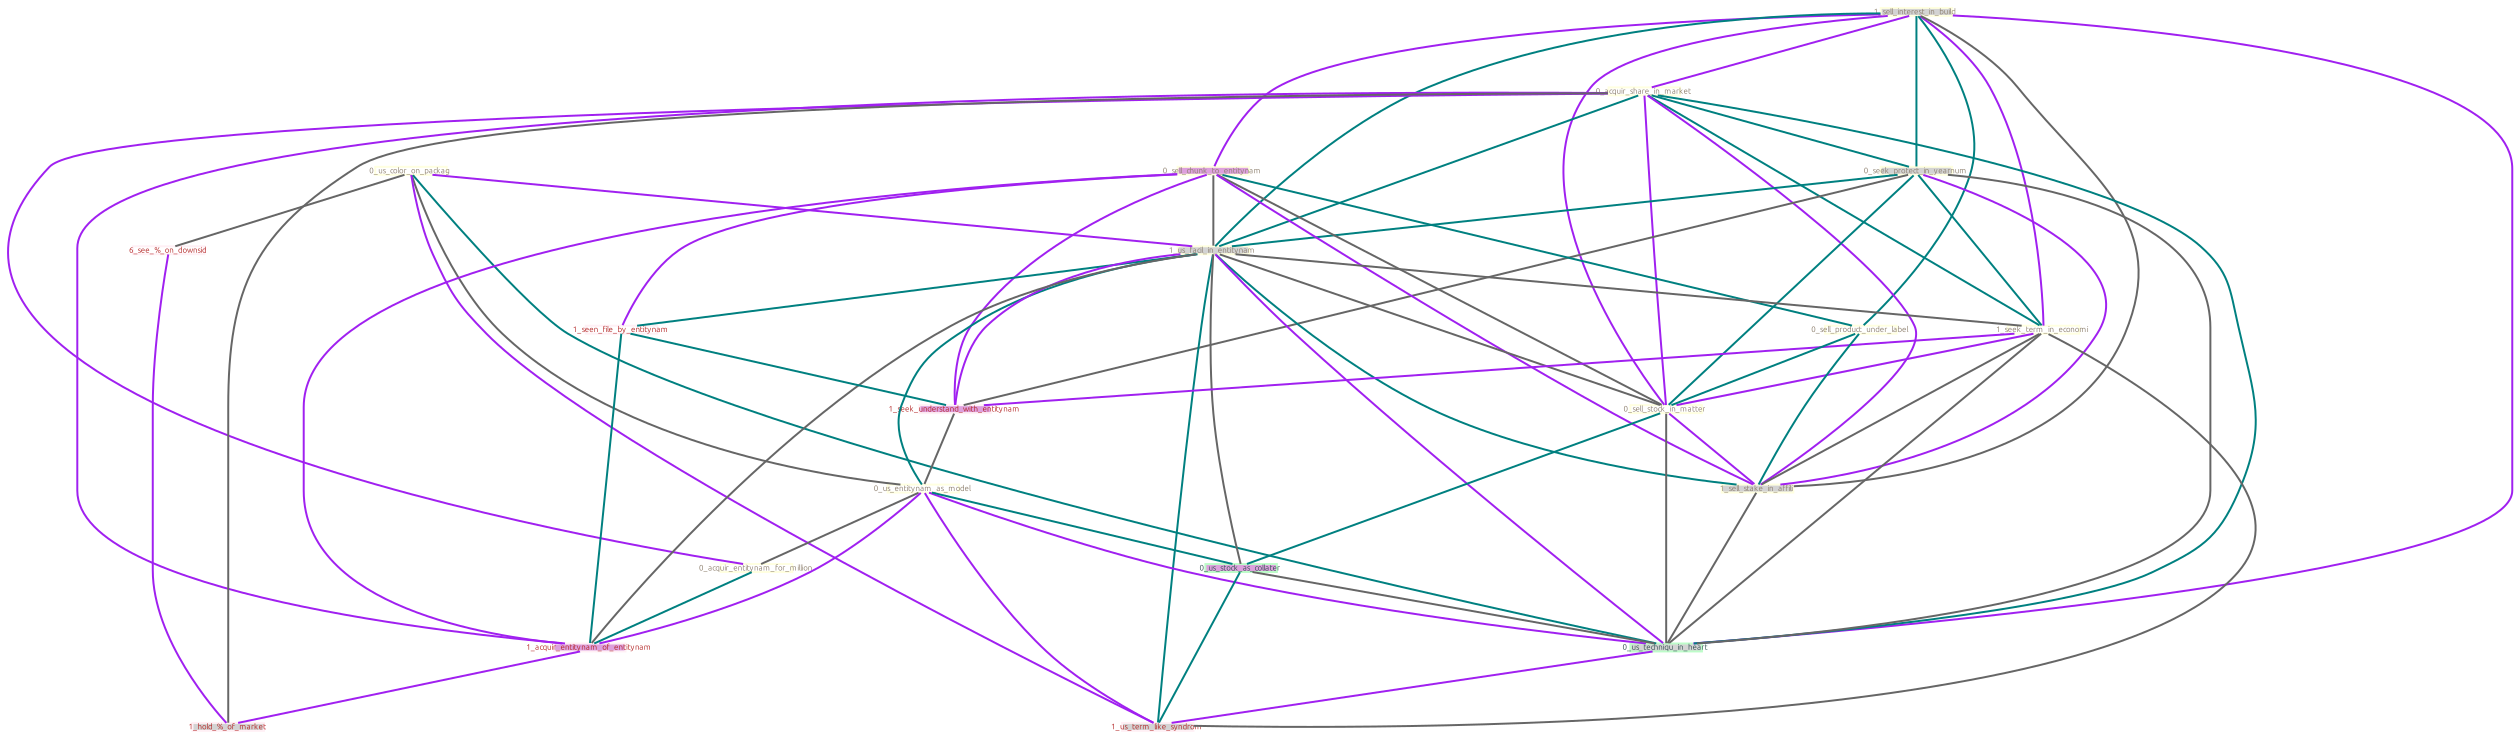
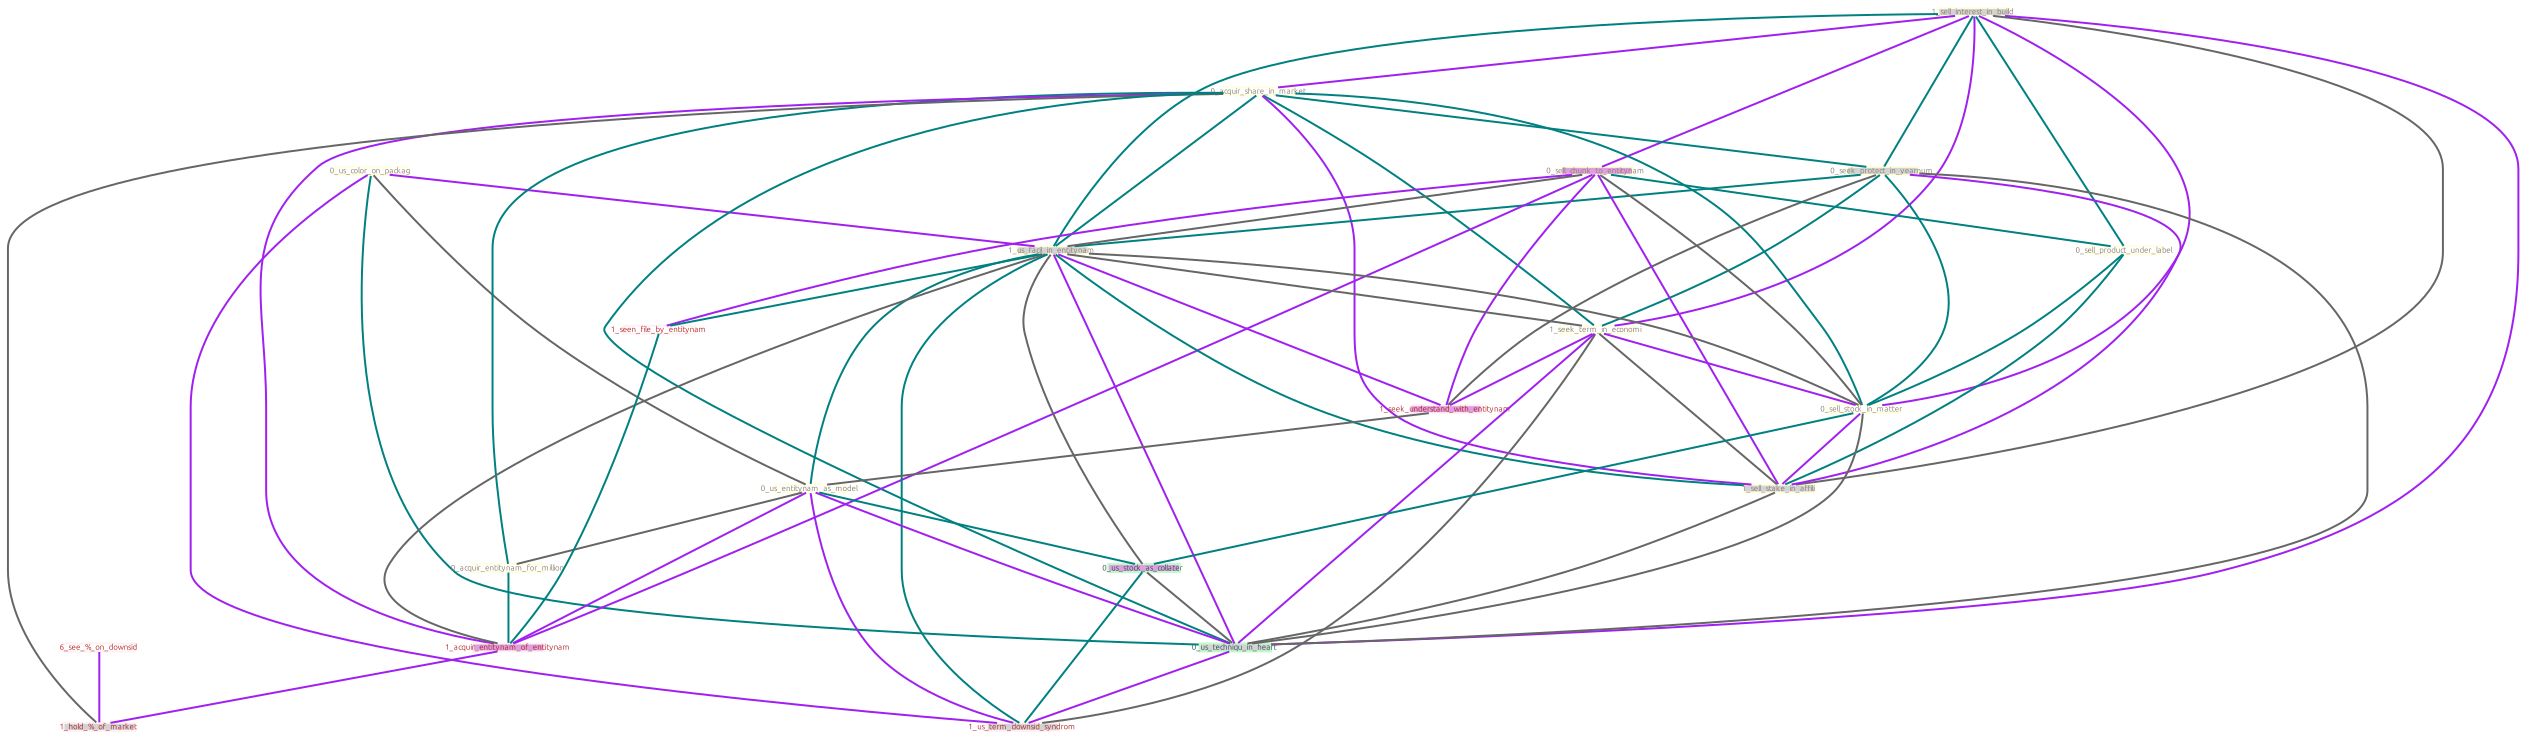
(365, 127) -> (679, 134)
(278, 214) -> none
(1654, 250) -> (1648, 166)
(788, 369) -> none
(1846, 496) -> (1416, 488)
(1158, 727) -> (1023, 727)
